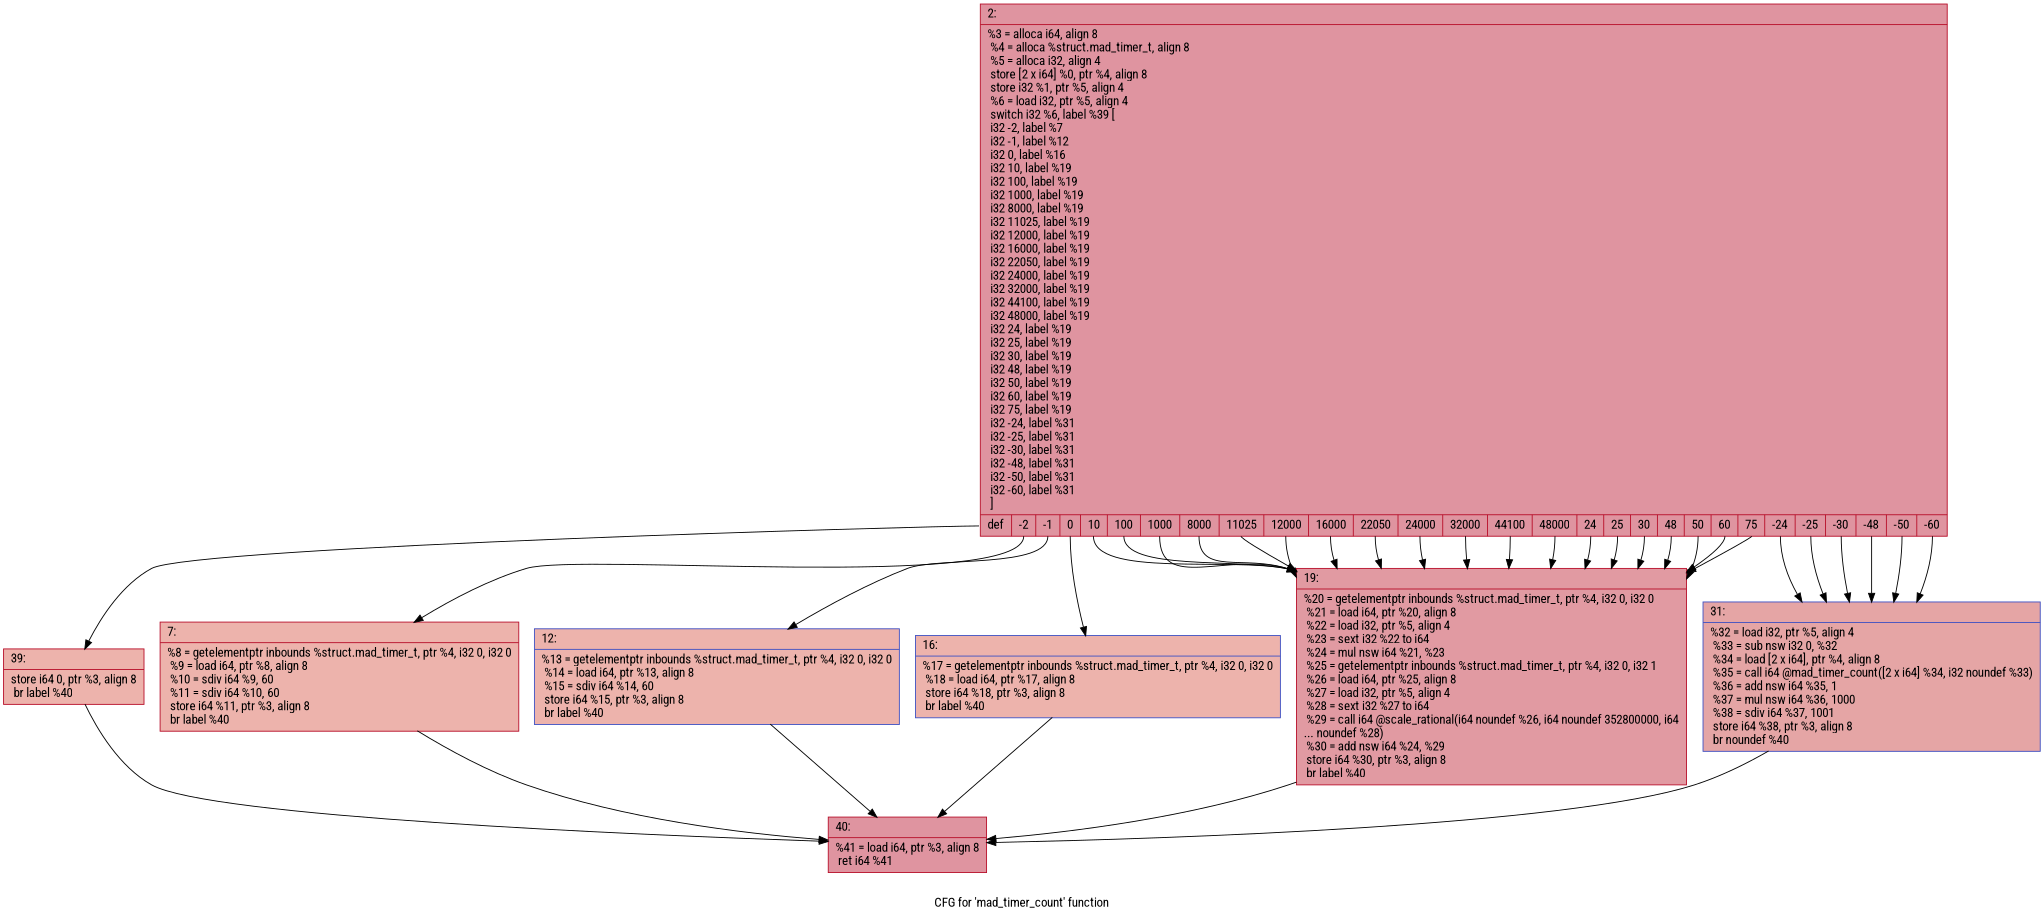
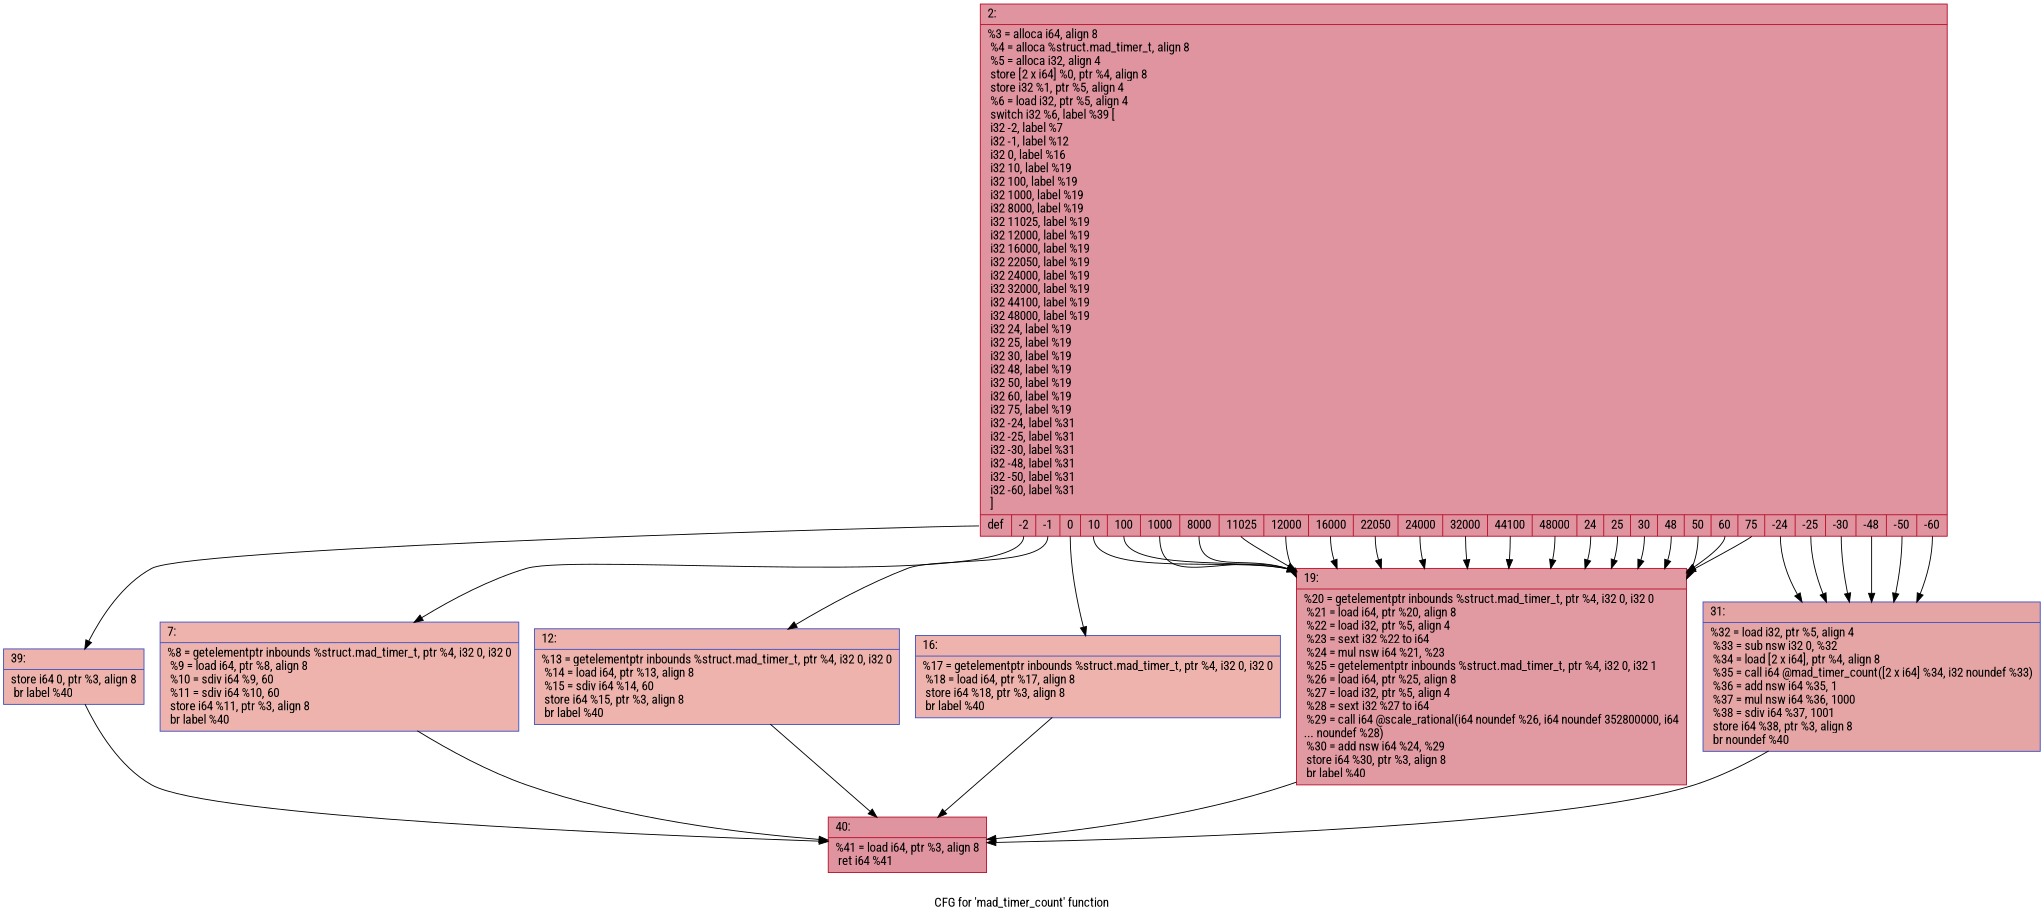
(74, 677) -> (74, 677)
(339, 677) -> (339, 677)
